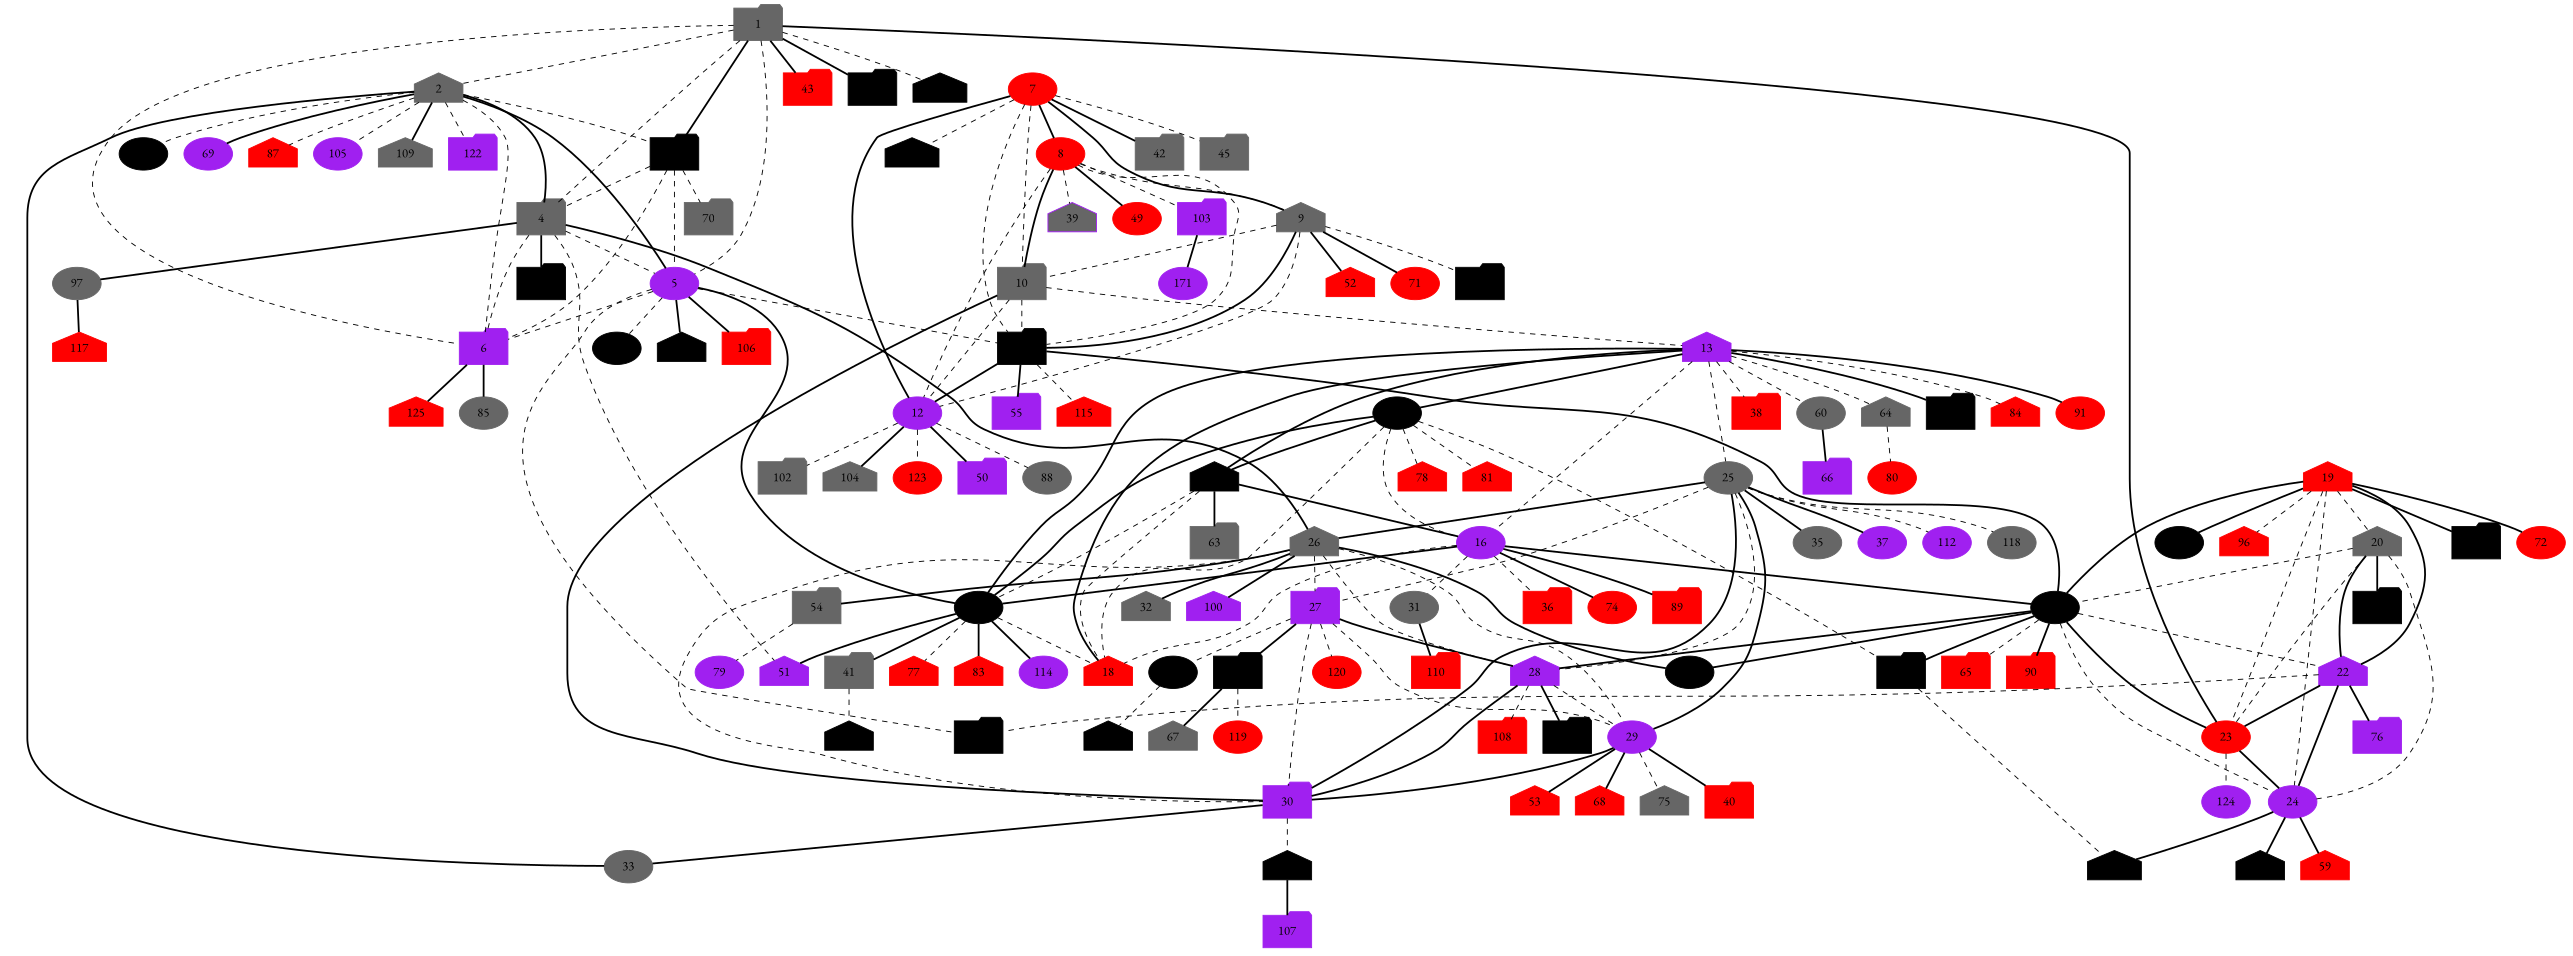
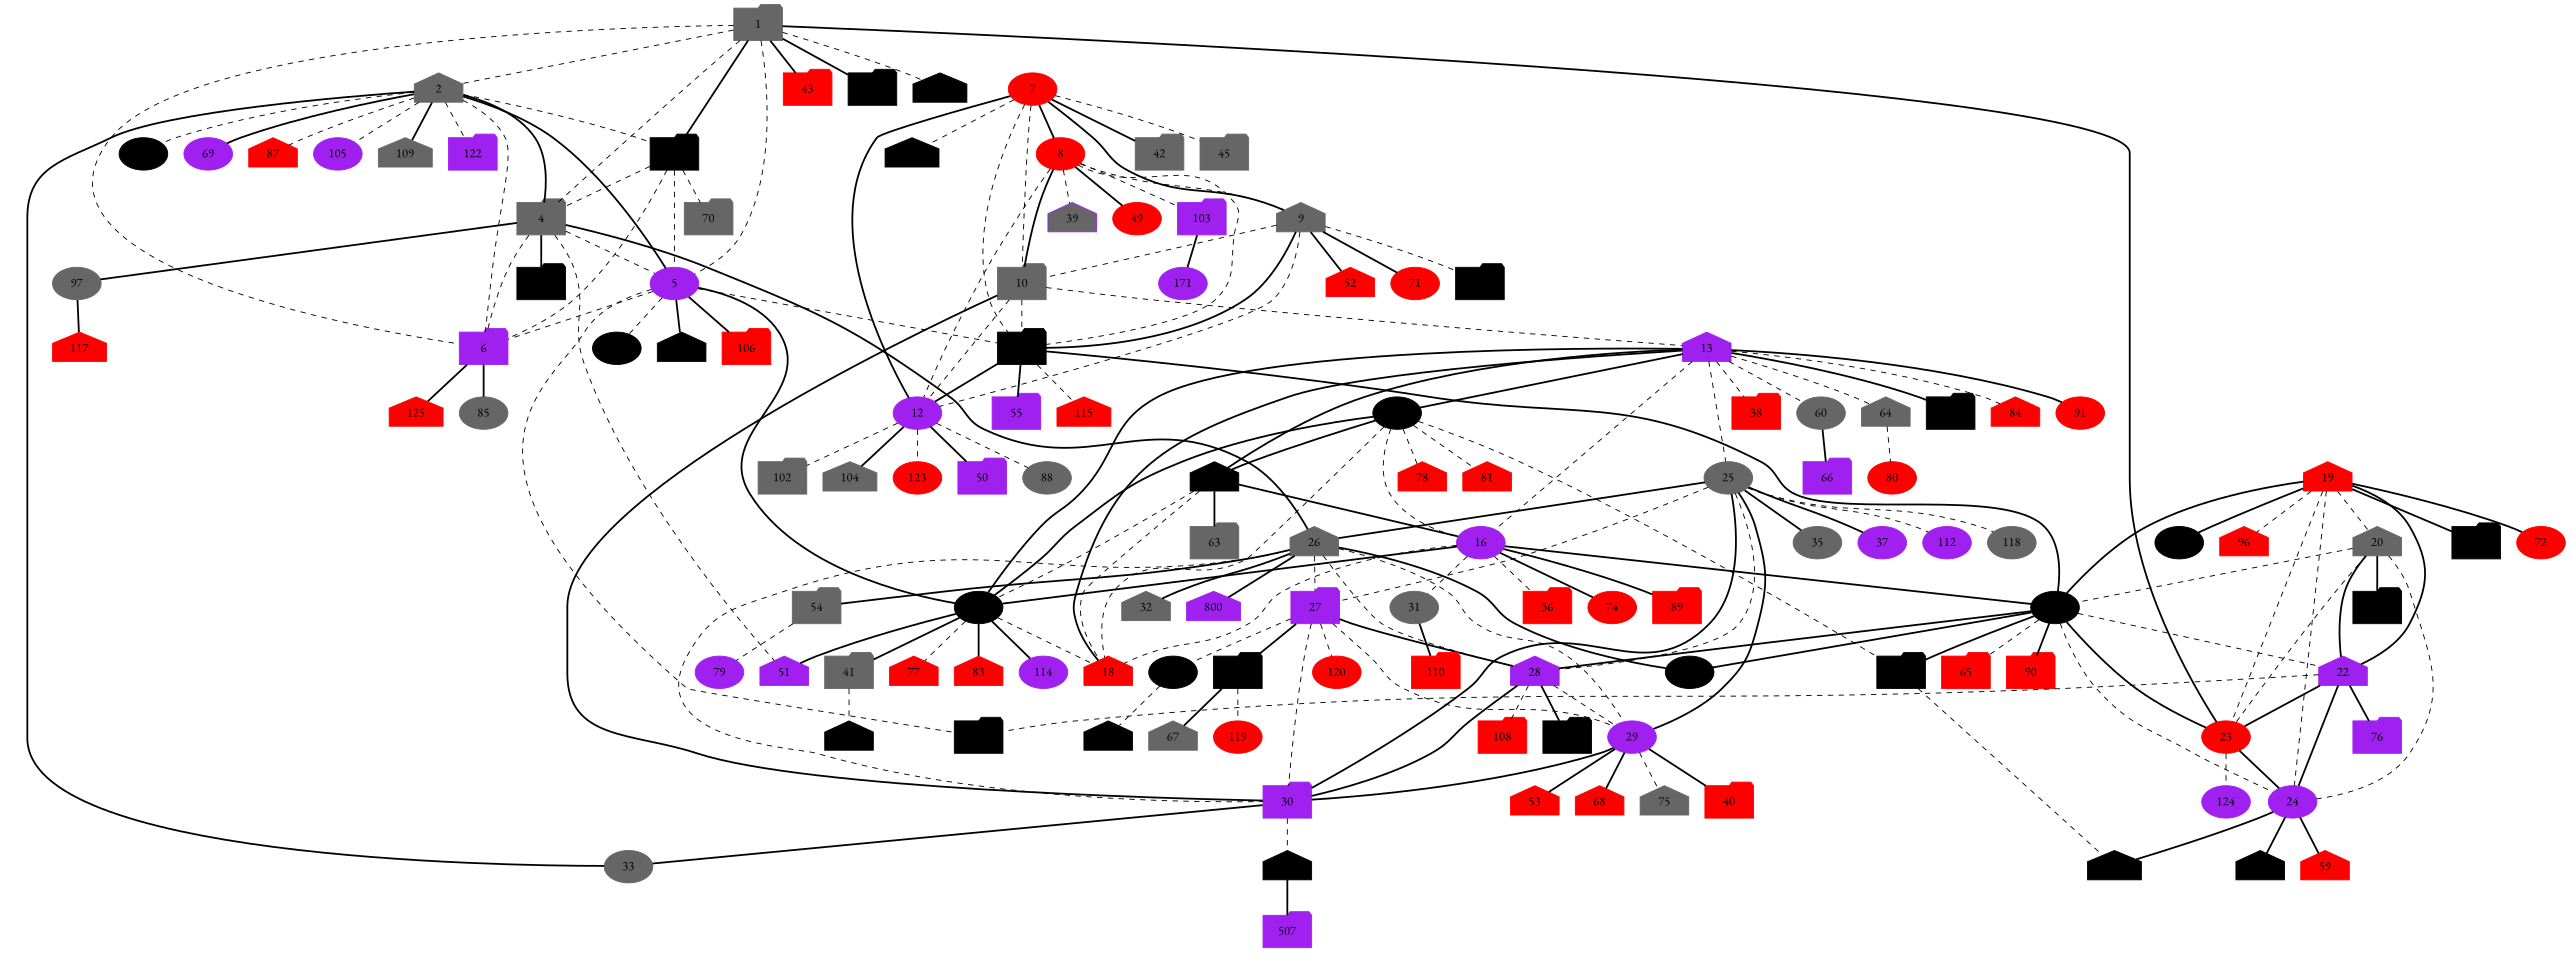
(1214, 607) -> (1214, 607)
(1287, 931) -> (1287, 931)
